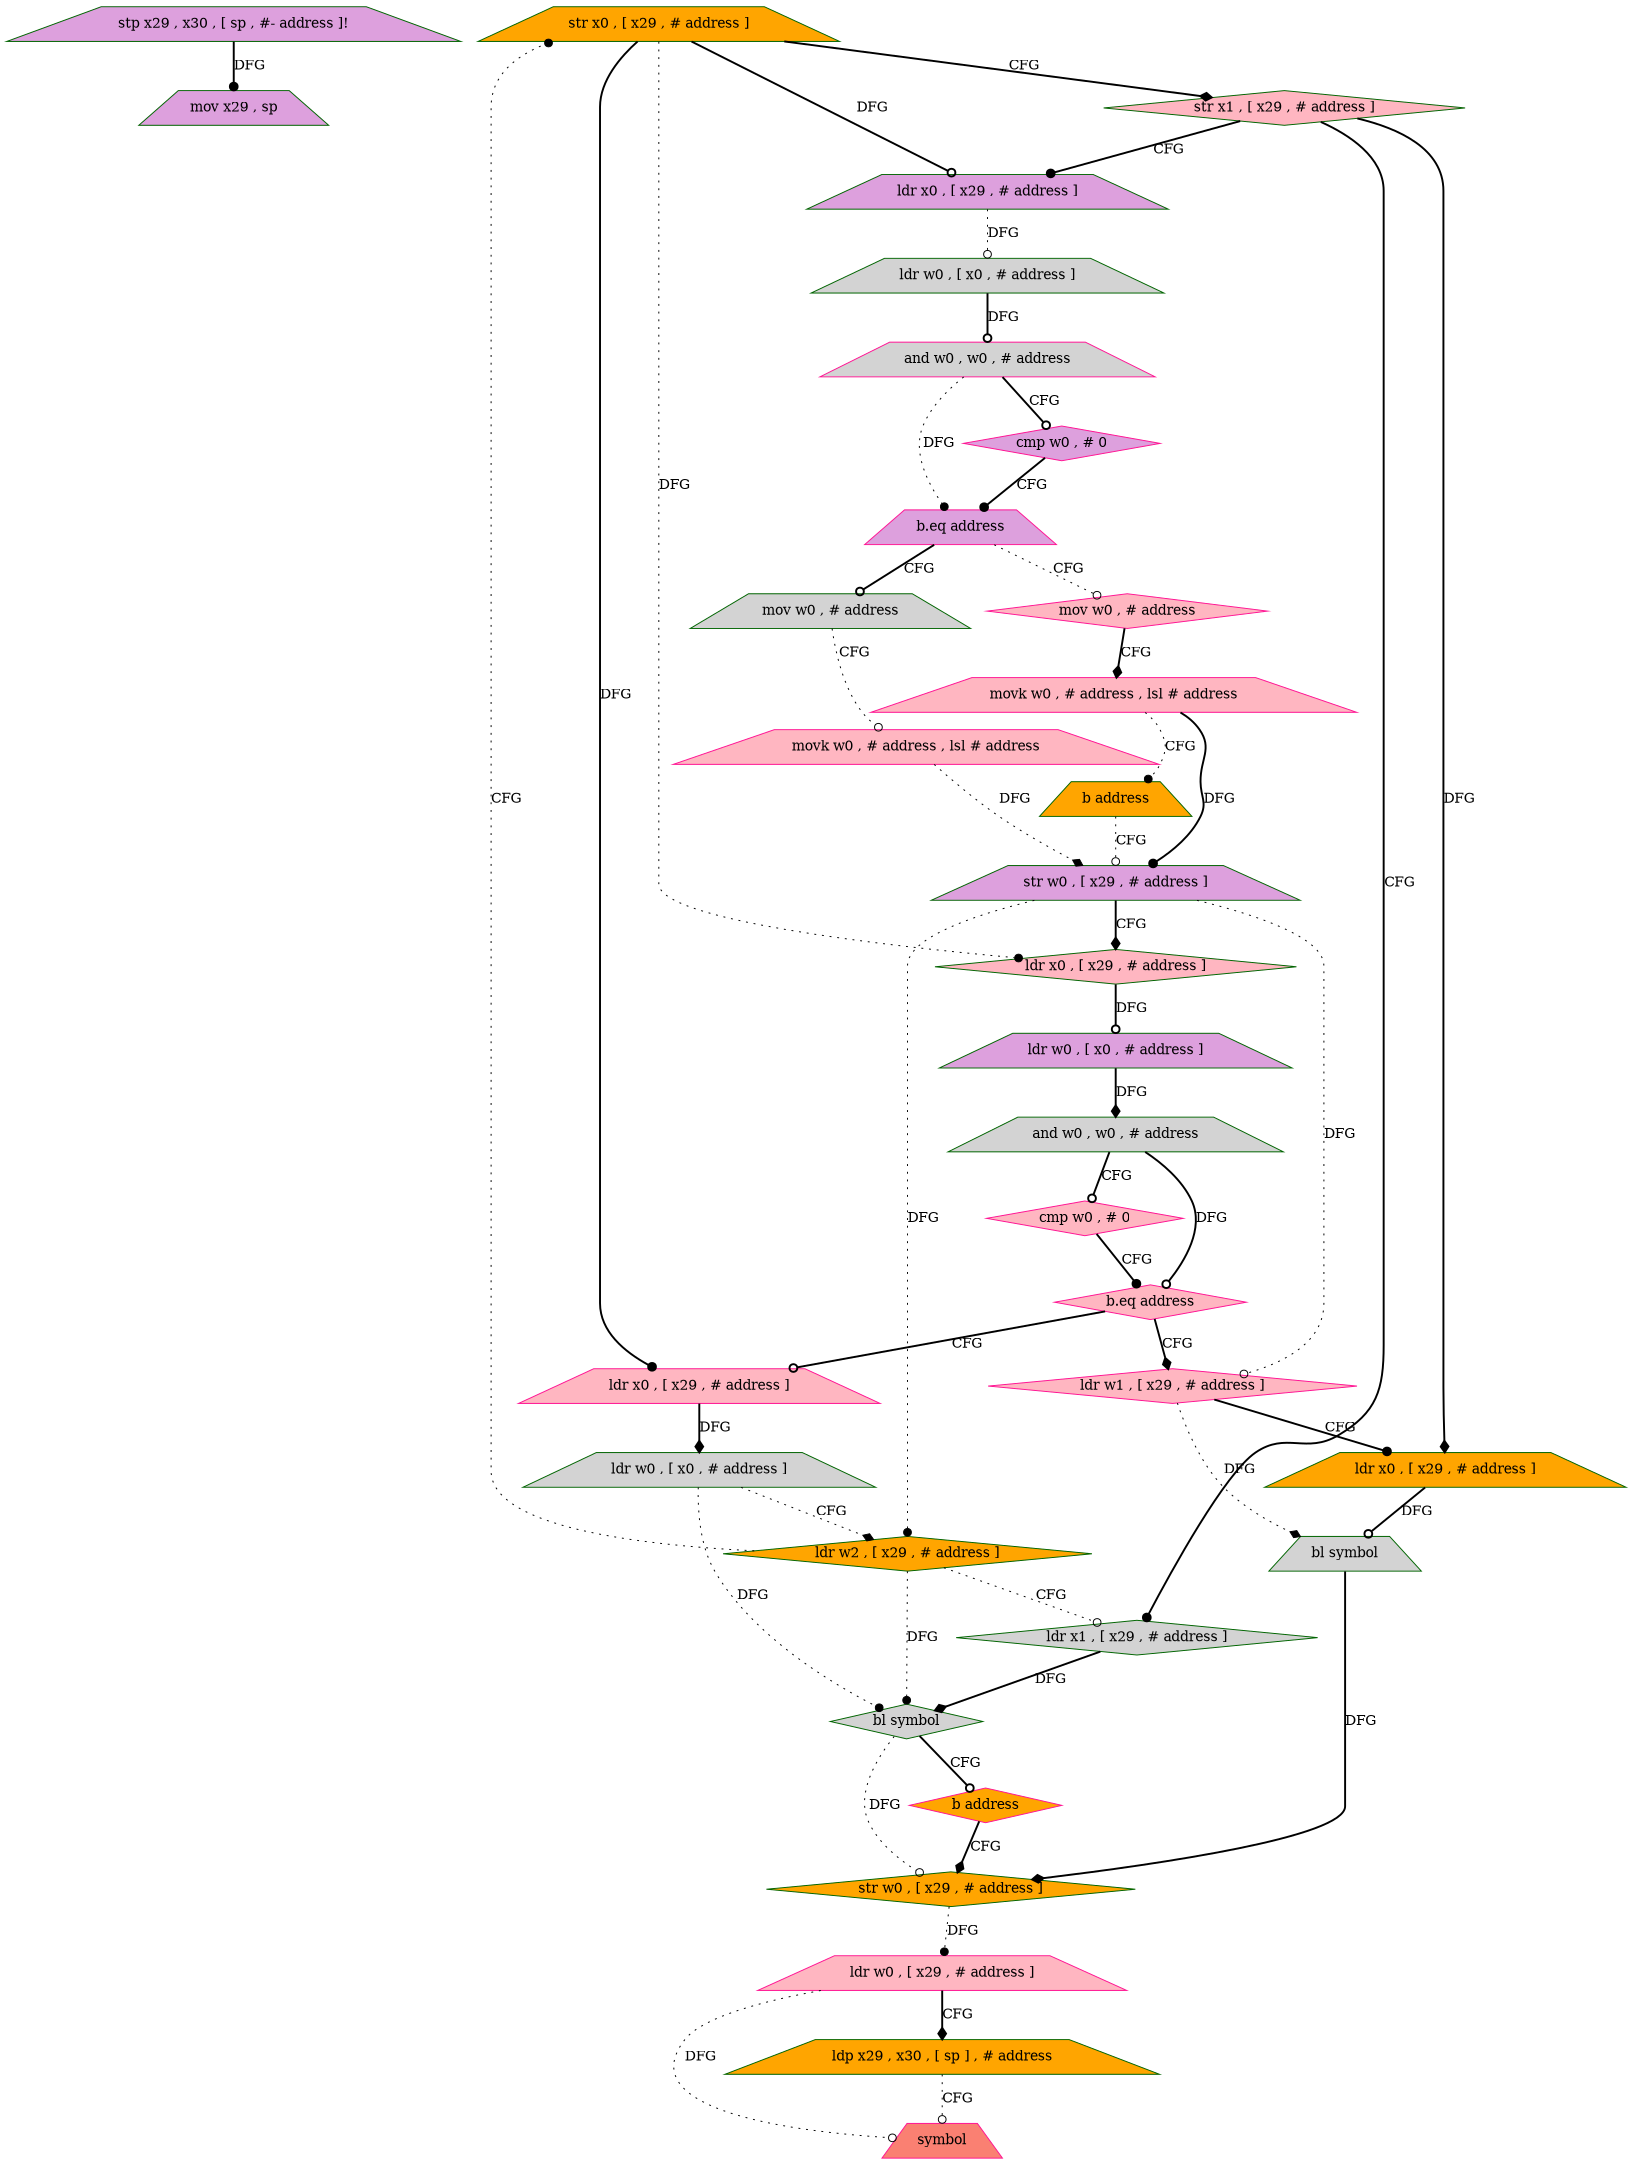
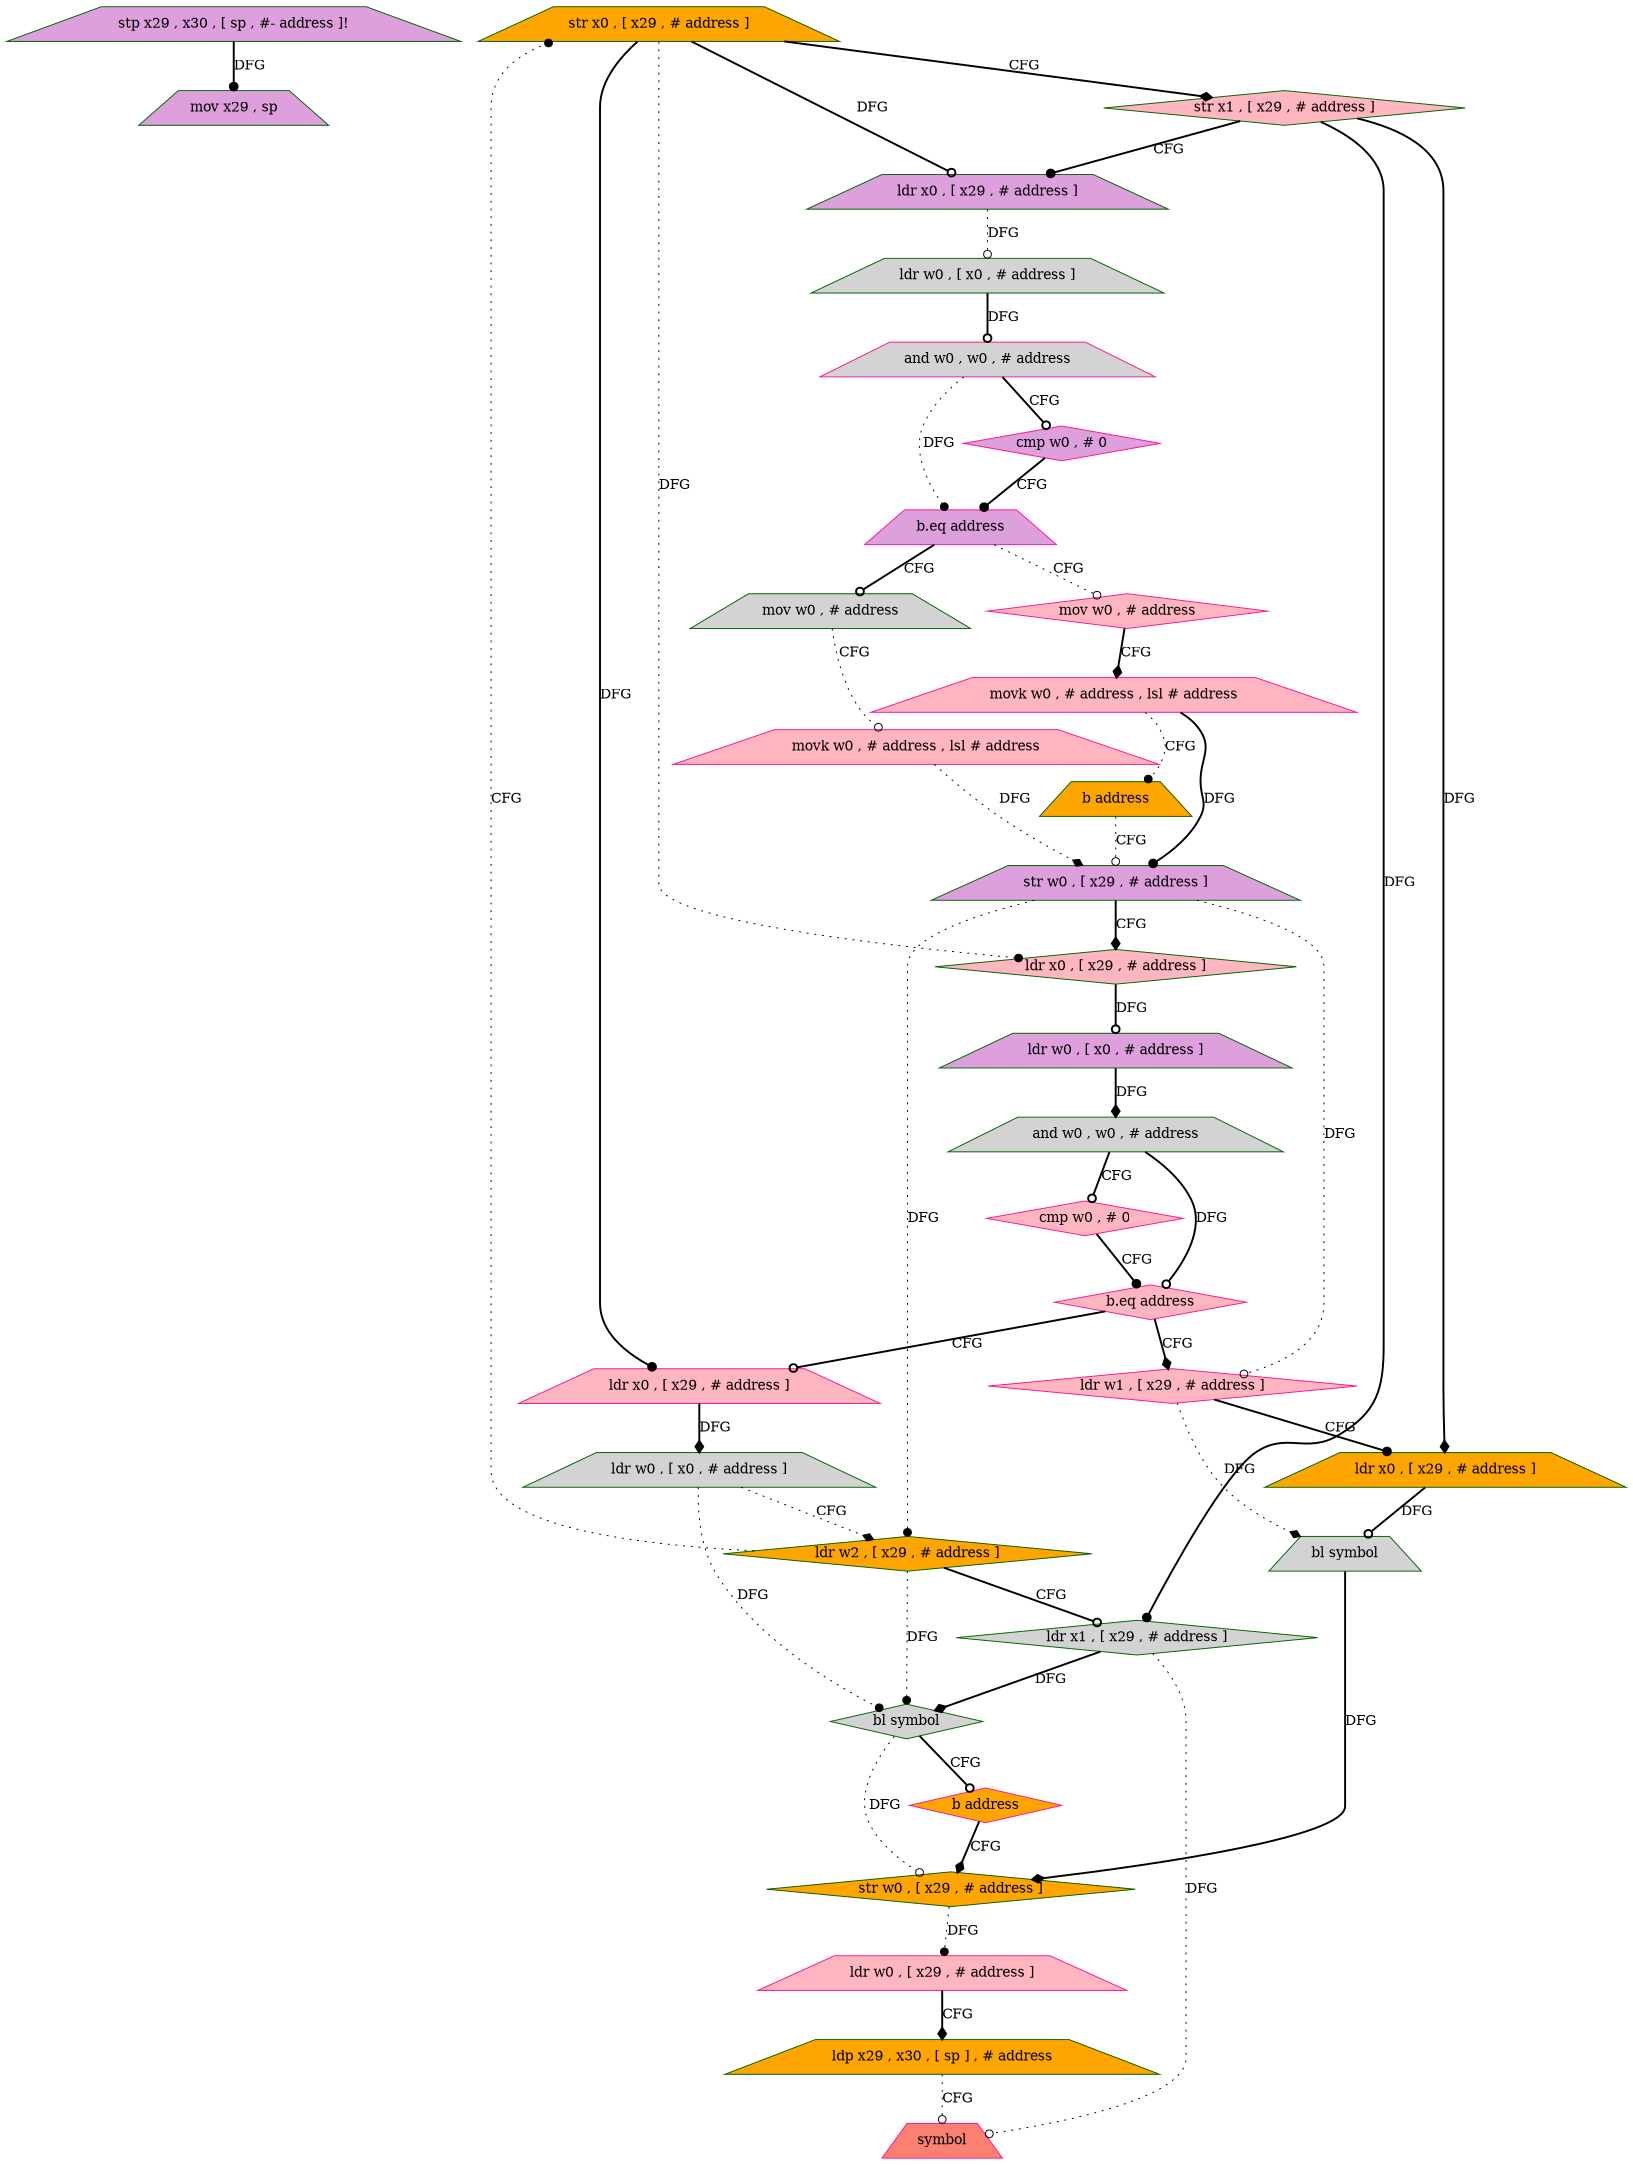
(1400, 883) -> (1400, 883)
(1019, 1594) -> (1019, 1594)
(690, 2092) -> (1186, 1958)
